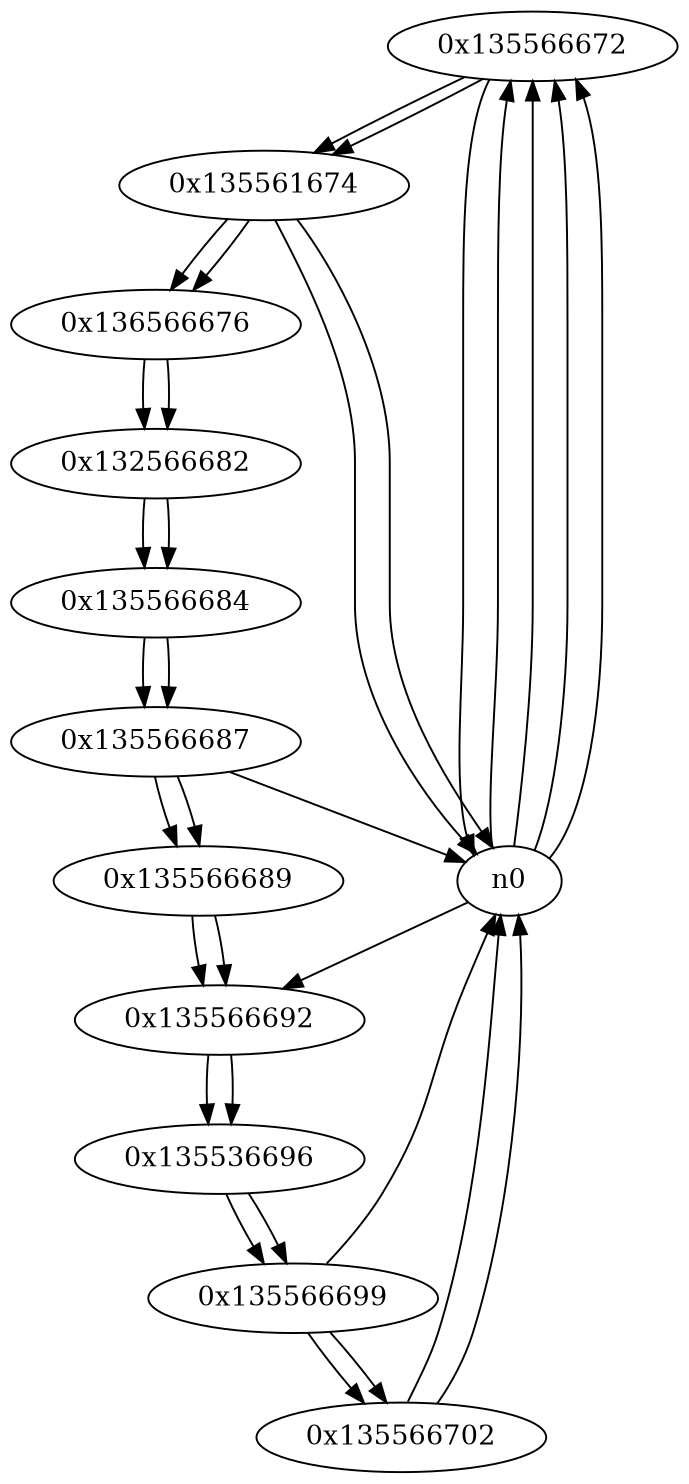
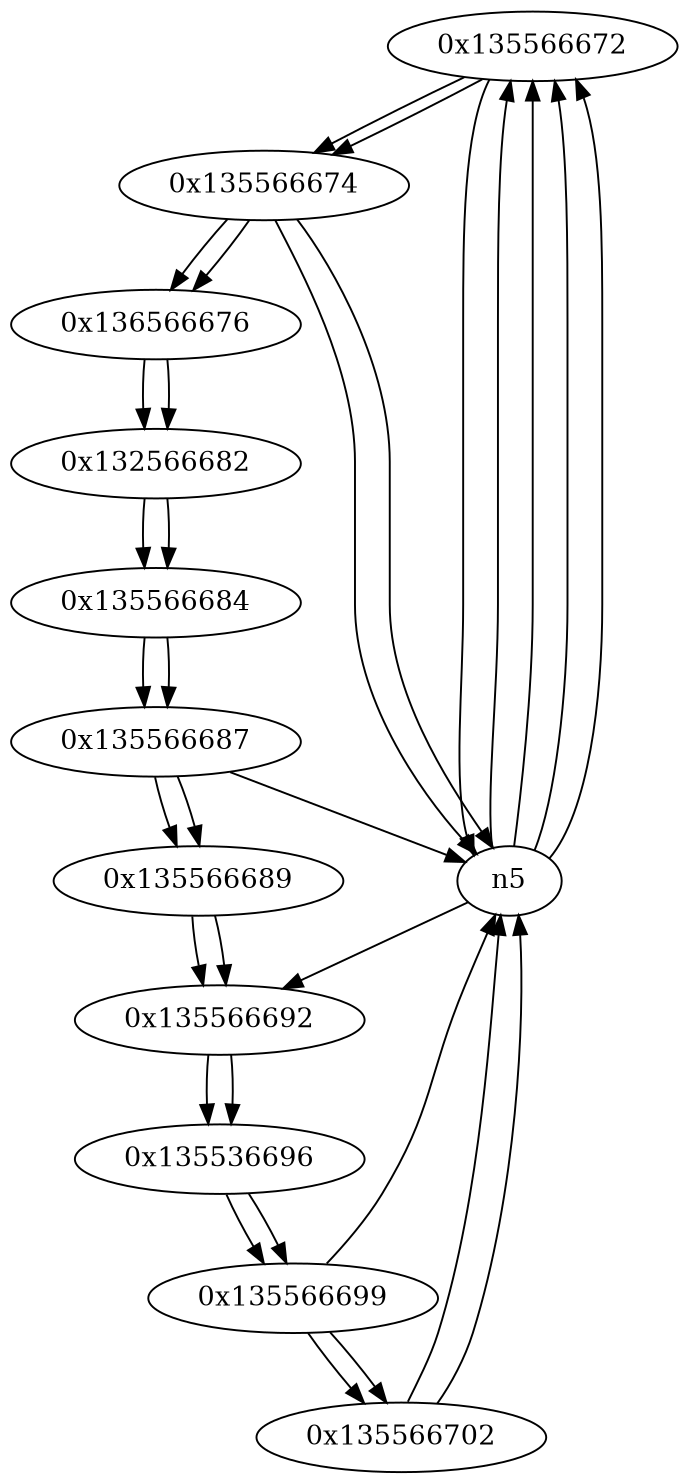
(264, 185) -> (264, 185)
(510, 881) -> (510, 881)
